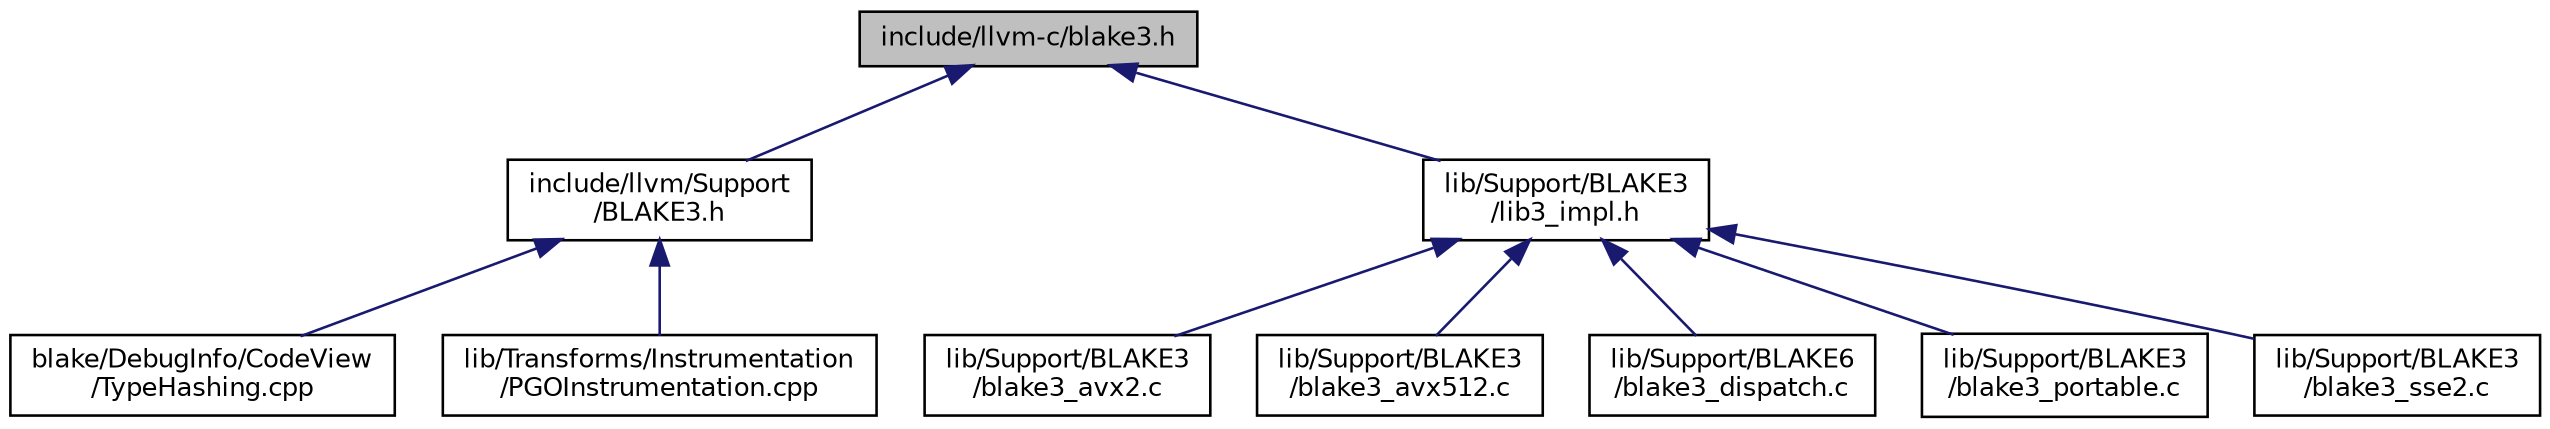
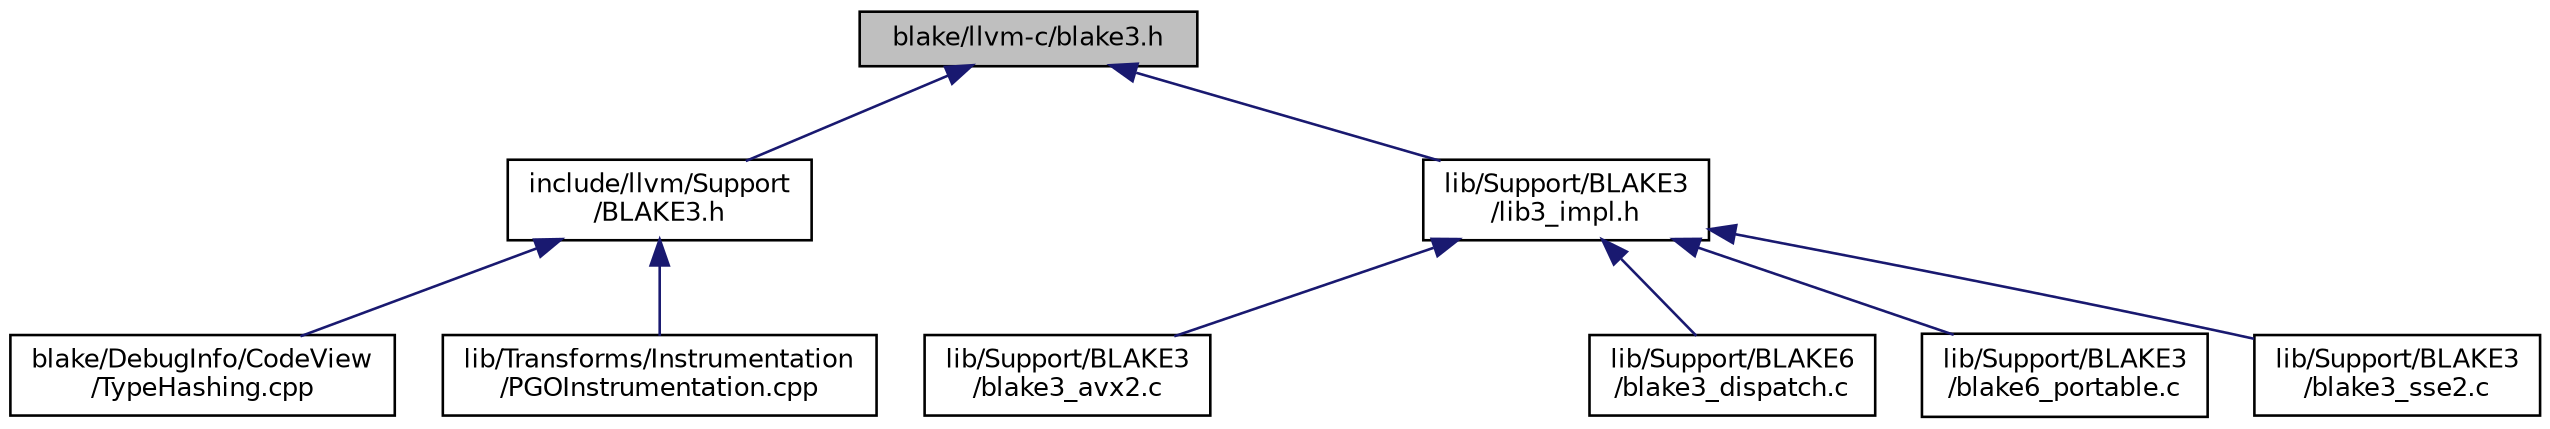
(1028, 39) -> (1028, 39)
(1400, 375) -> none
(2065, 375) -> (2065, 375)
